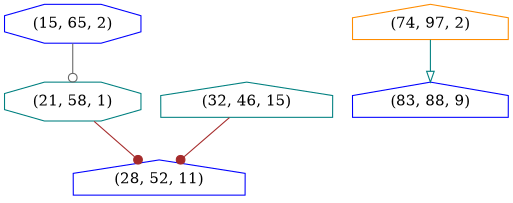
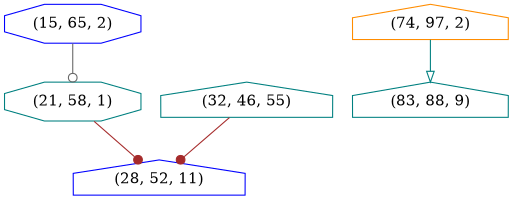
(247, 102) -> (247, 102)
(430, 102) -> (430, 102)
